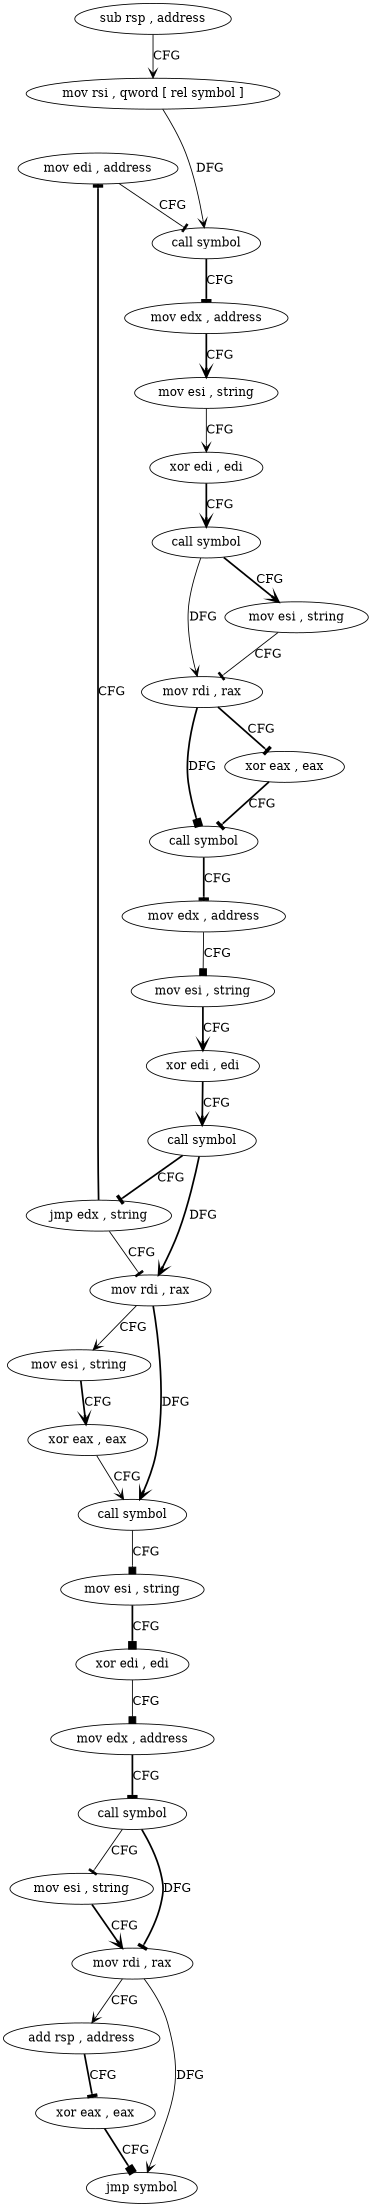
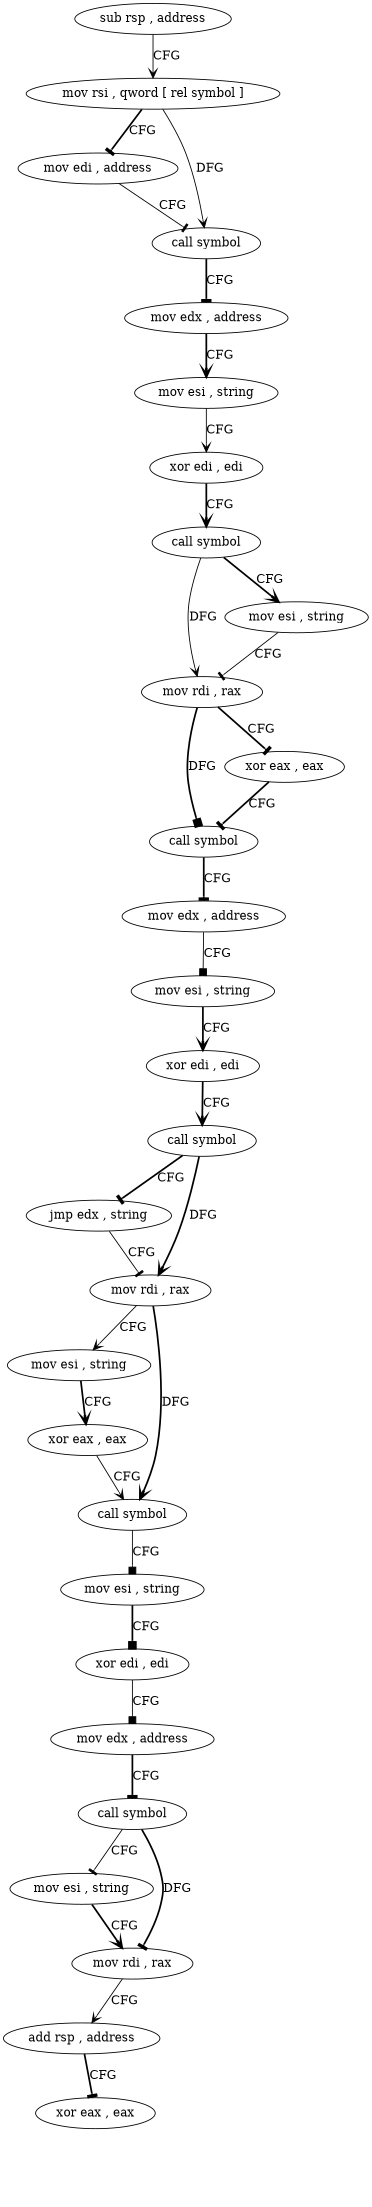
(98, 694) -> (127, 129)
(142, 2188) -> none
